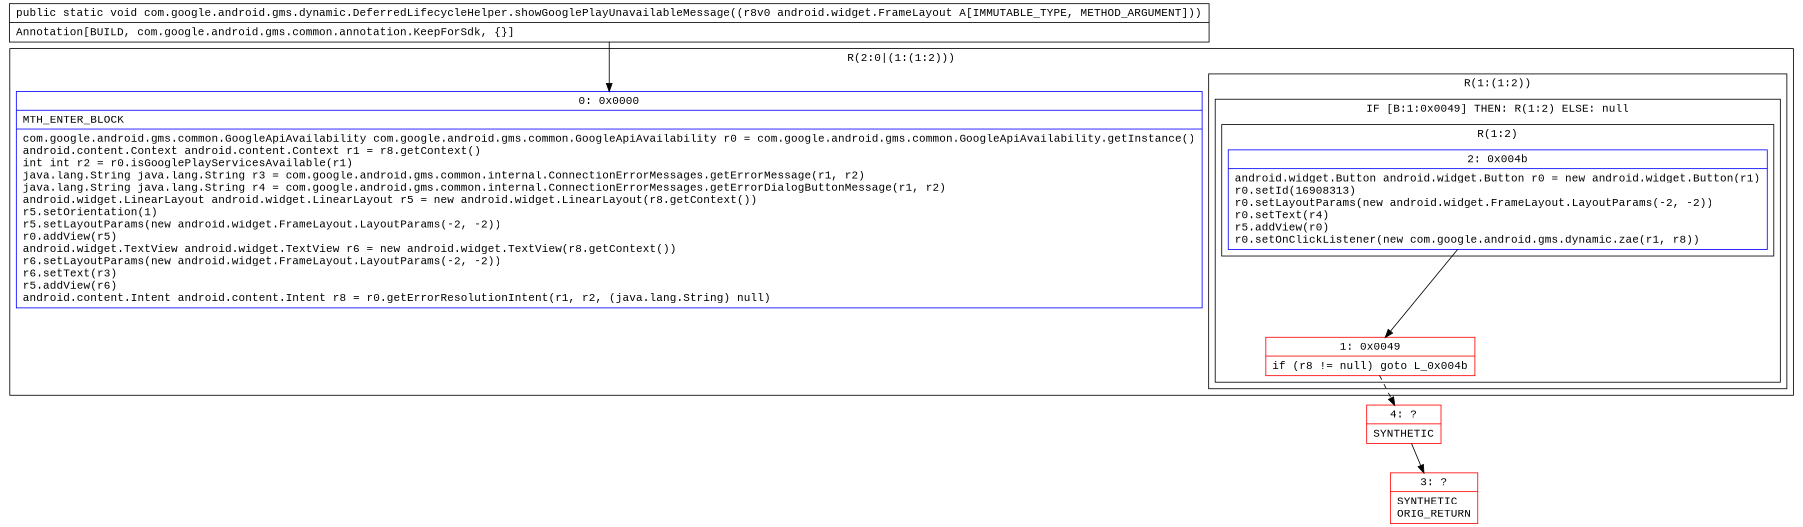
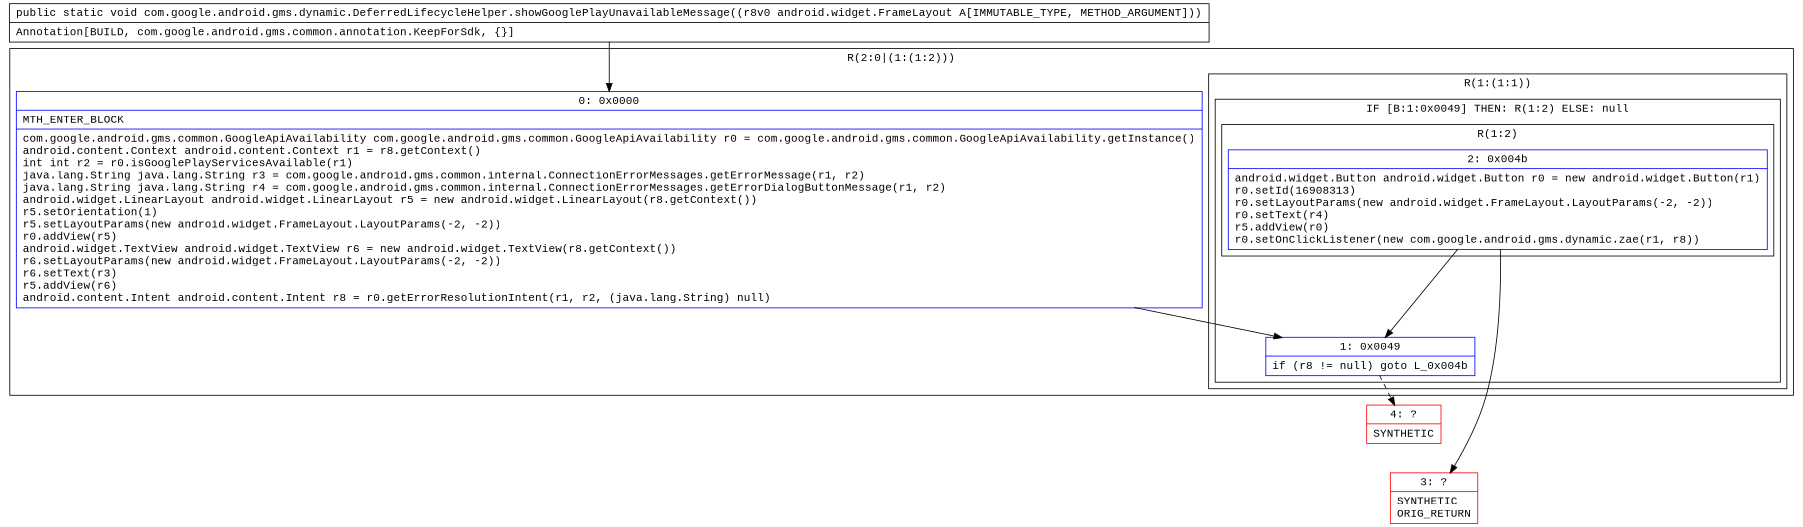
(1498, 83) -> (1498, 83)
none -> (1201, 321)
(1370, 356) -> (1370, 356)
(1416, 454) -> (1494, 361)
